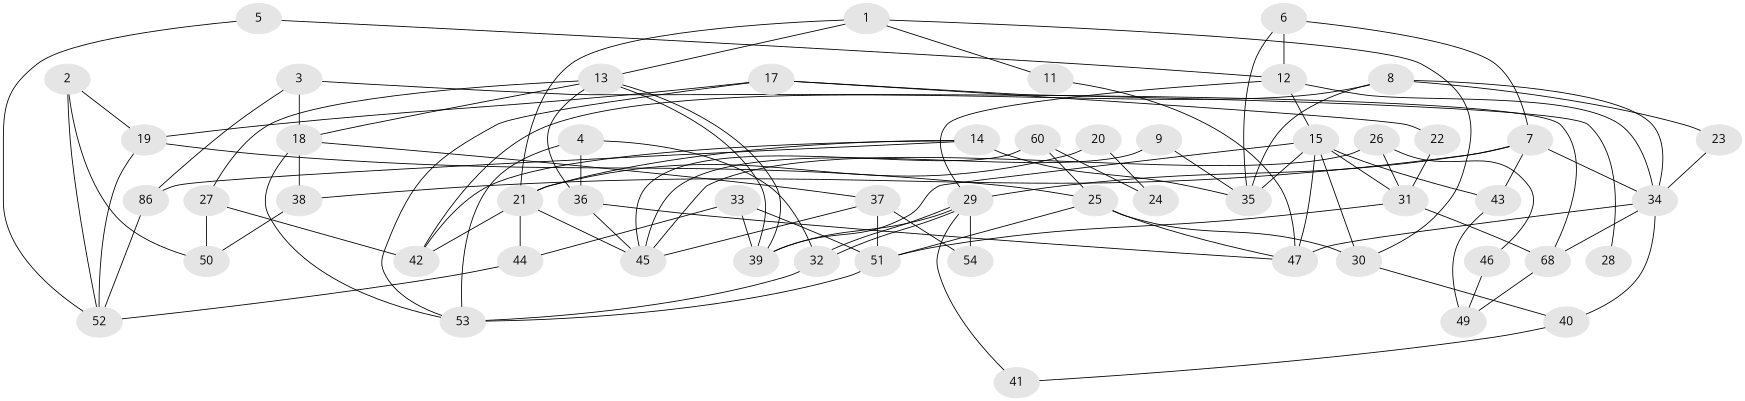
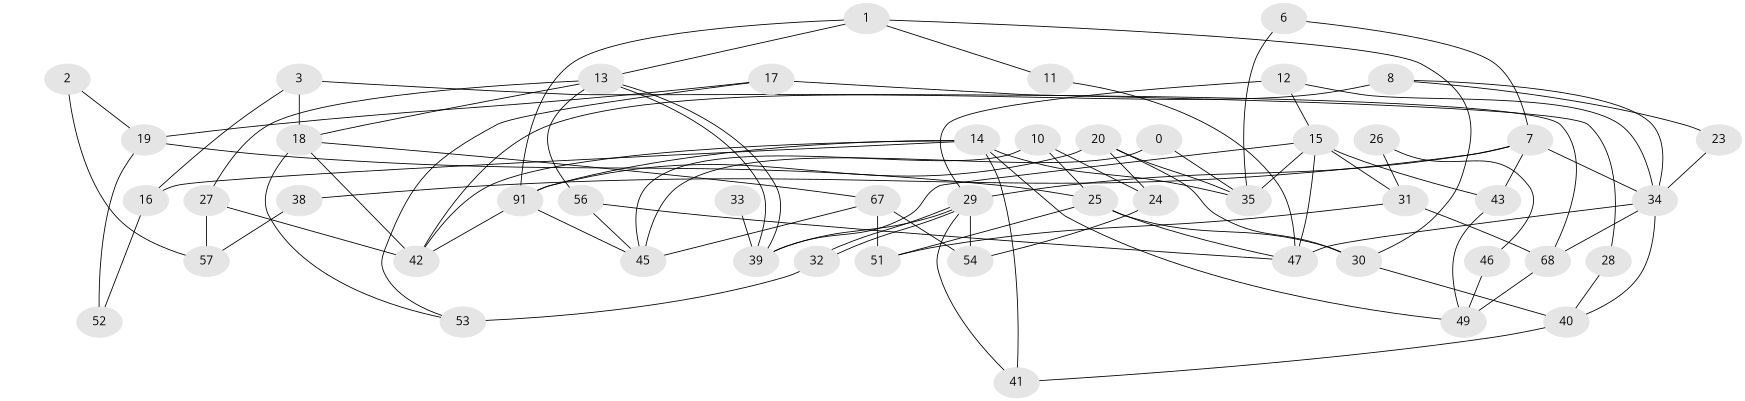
(259, 19) -> none
(1284, 49) -> none
(1292, 120) -> (1173, 171)
(581, 140) -> none
(1038, 140) -> (1038, 140)
(1159, 140) -> (1159, 140)
(1437, 140) -> none
(1158, 164) -> none
(299, 170) -> (358, 201)
(78, 201) -> none
(146, 201) -> (146, 201)
(520, 201) -> (520, 201)
(581, 201) -> (581, 201)
(878, 201) -> (878, 201)
(1337, 201) -> (1215, 214)
(811, 231) -> none
none -> (1062, 237)
none -> (1014, 259)
(207, 261) -> (207, 261)
(520, 261) -> none
none -> (1201, 271)
none -> (1587, 292)
(675, 309) -> none
